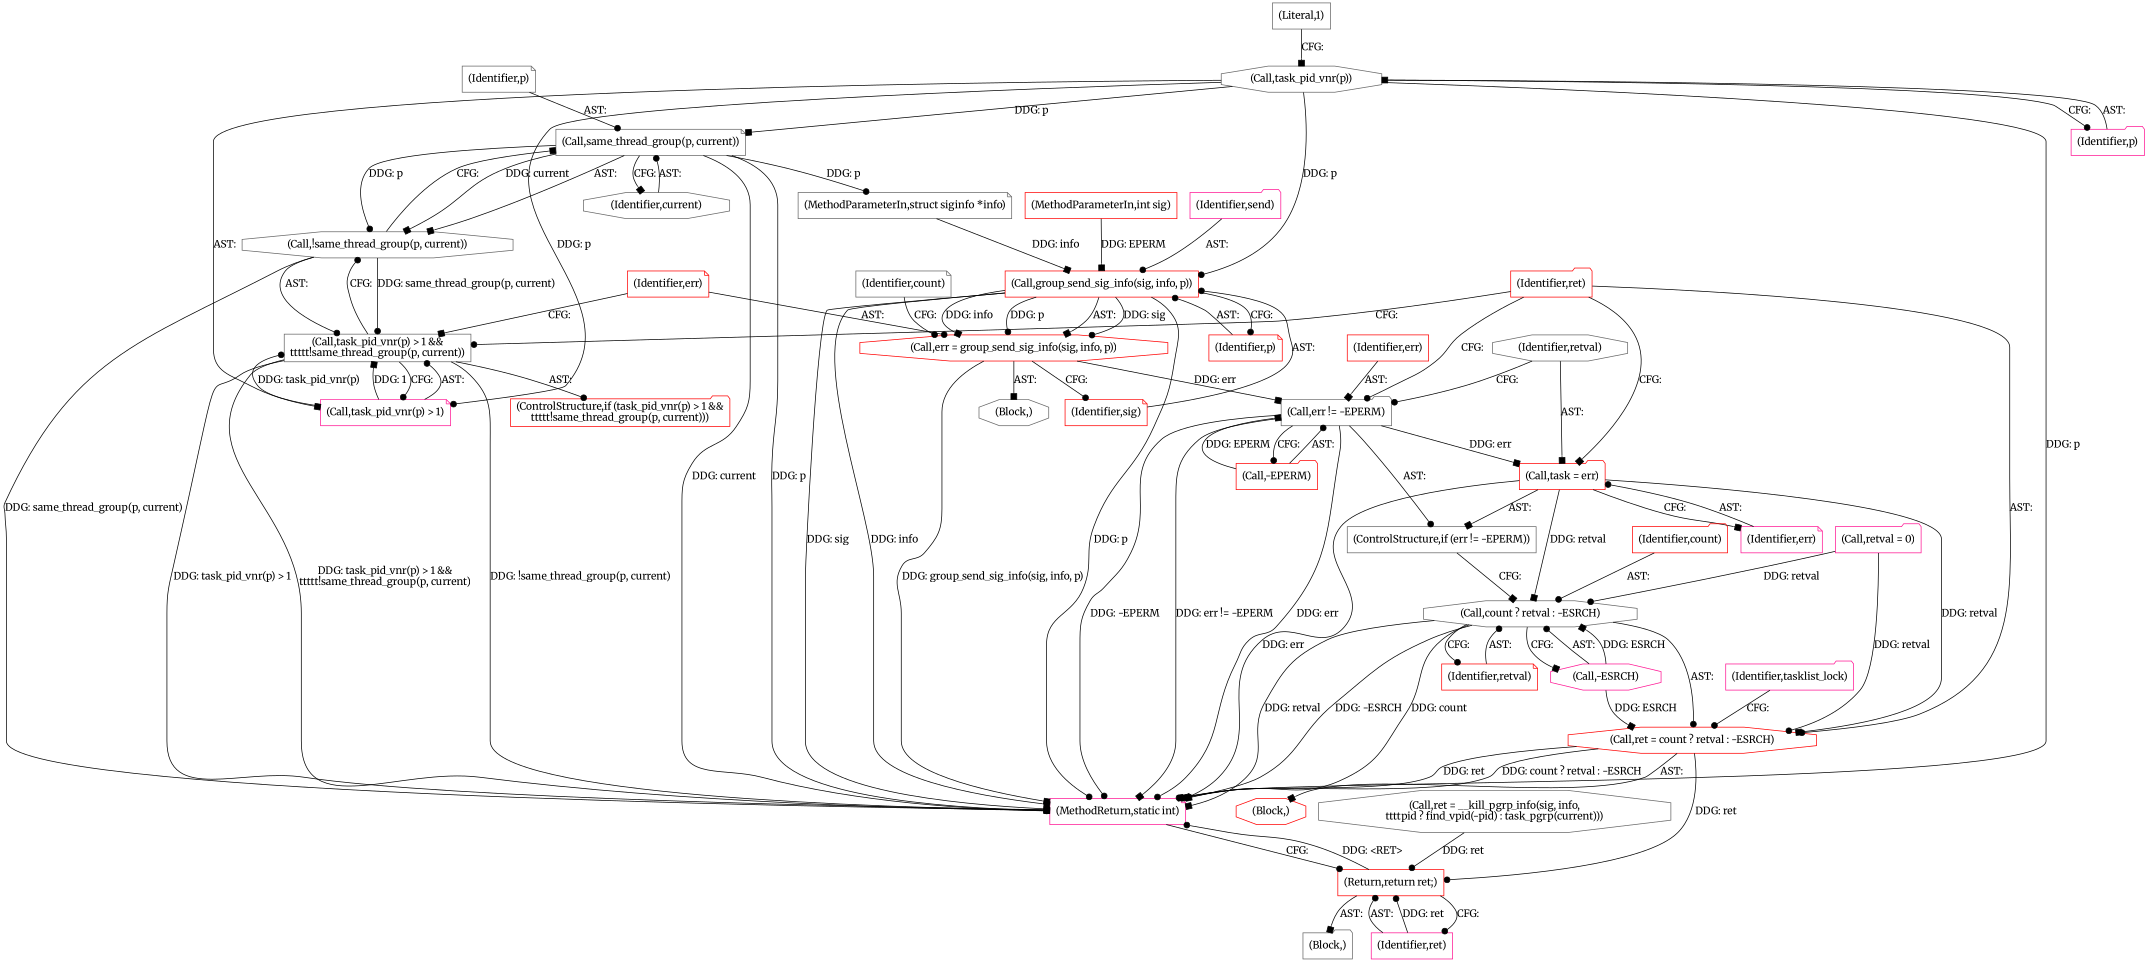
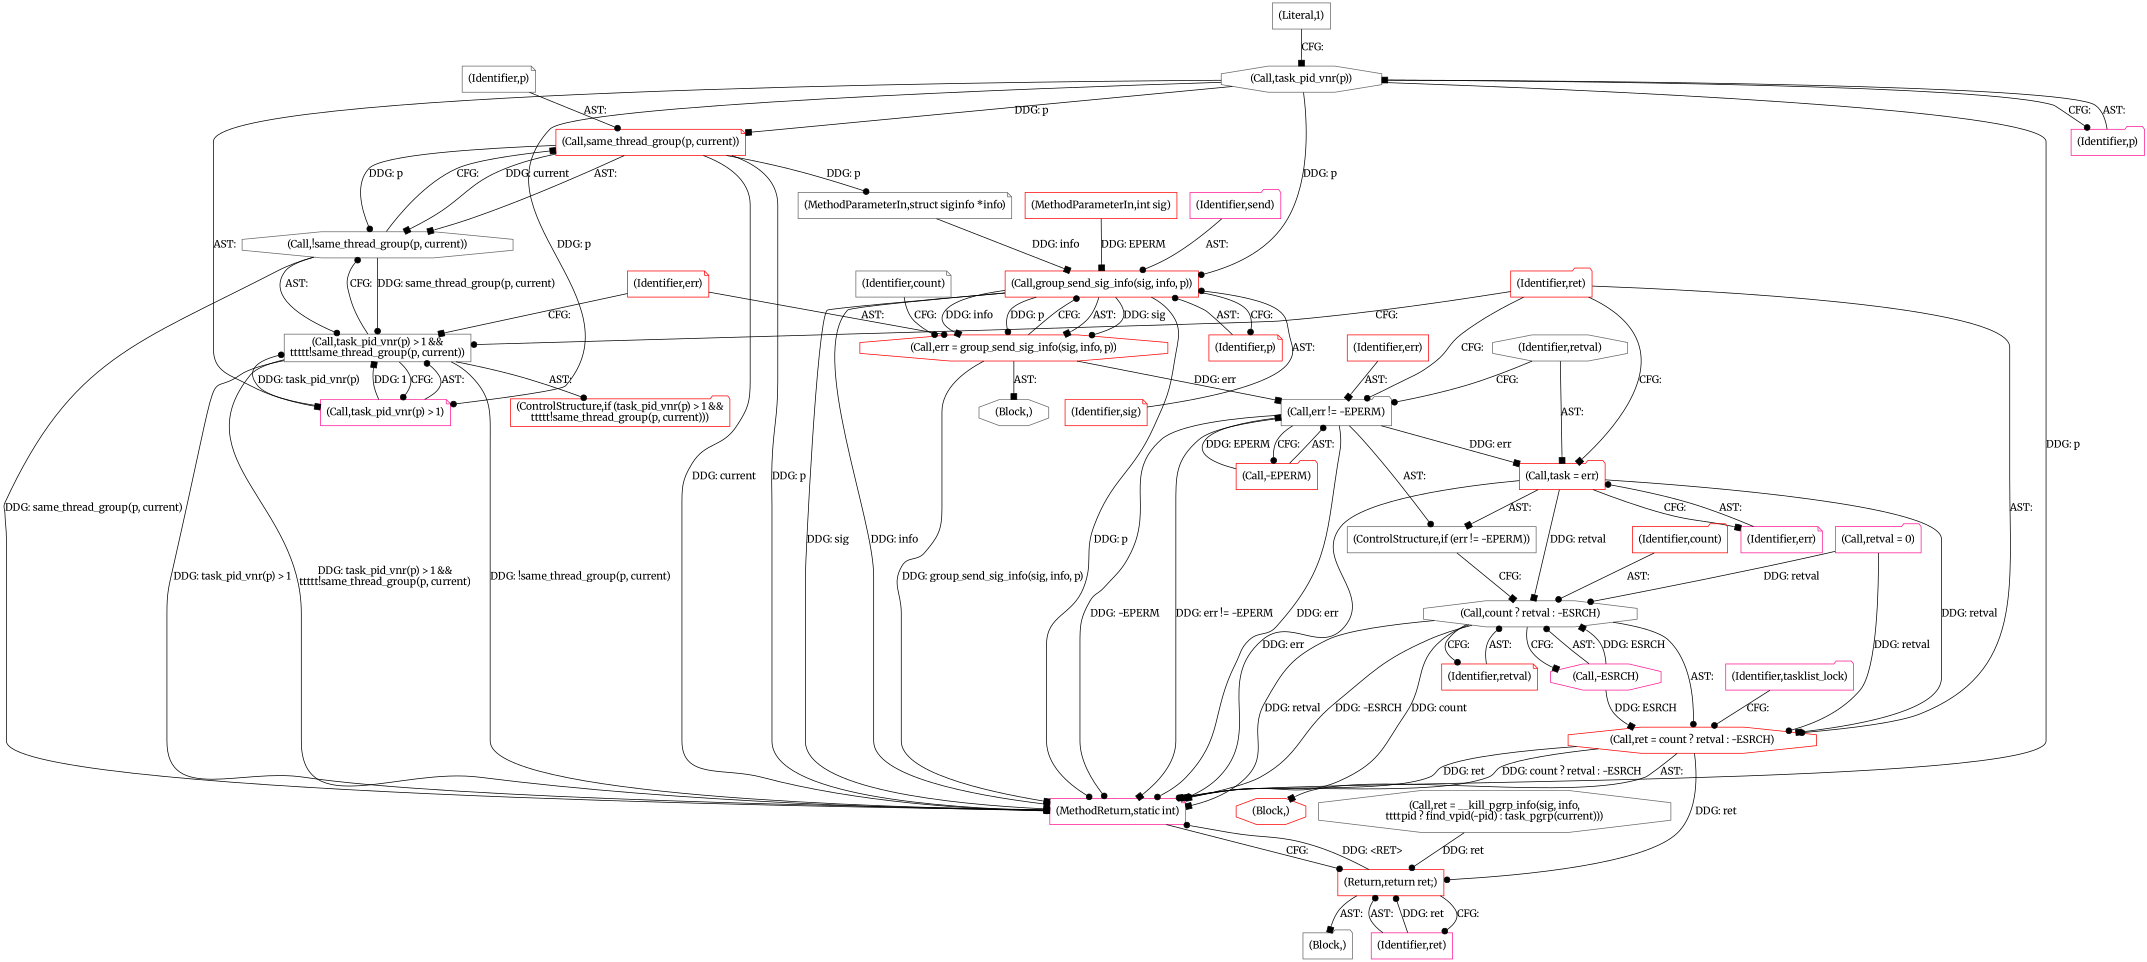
(651, 142) -> (651, 142)
(657, 206) -> none
(1058, 379) -> (1050, 316)
